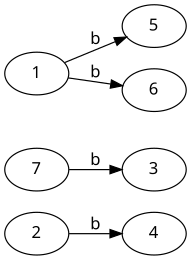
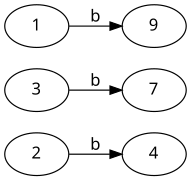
(154, 26) -> (154, 26)
(154, 90) -> none
(89, 170) -> (89, 90)
